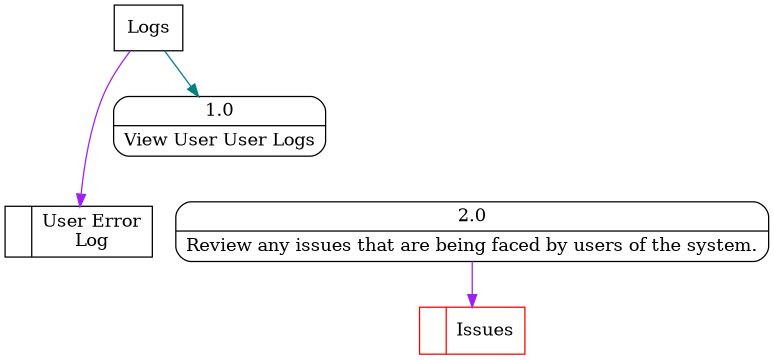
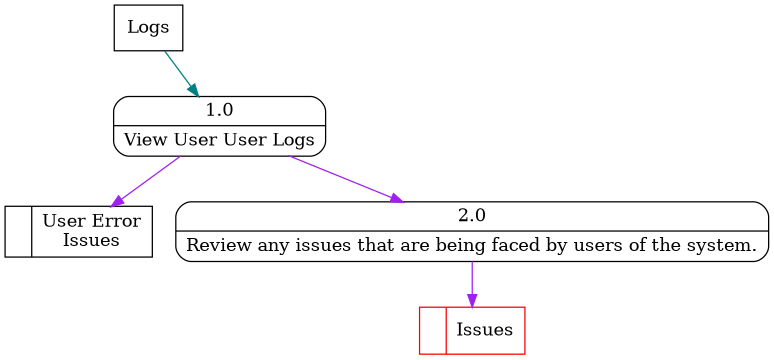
(95, 119) -> (151, 177)
none -> (340, 177)
(92, 241) -> (92, 241)
